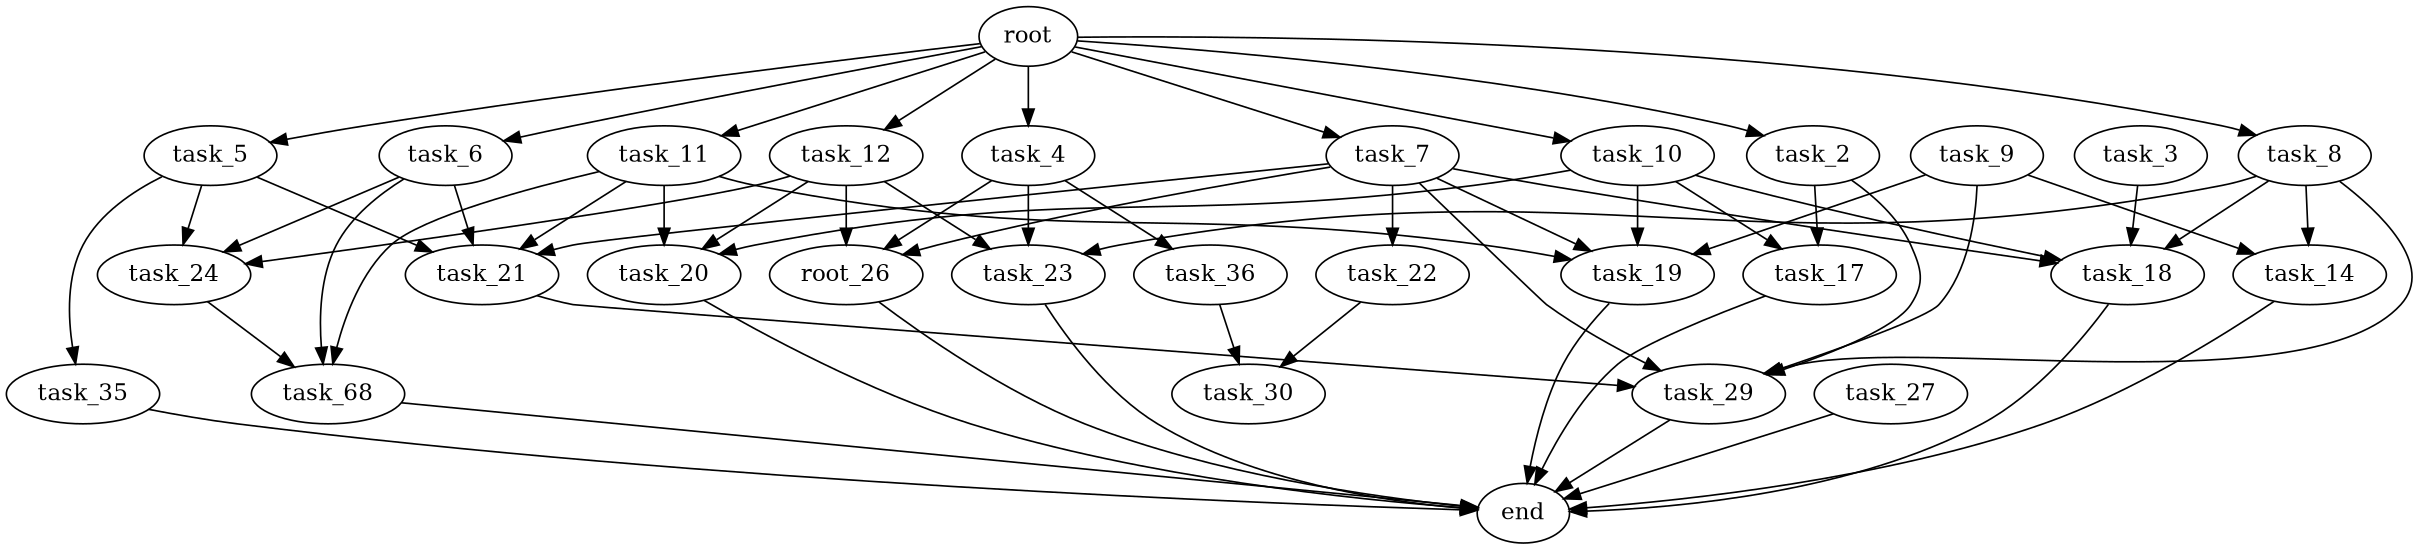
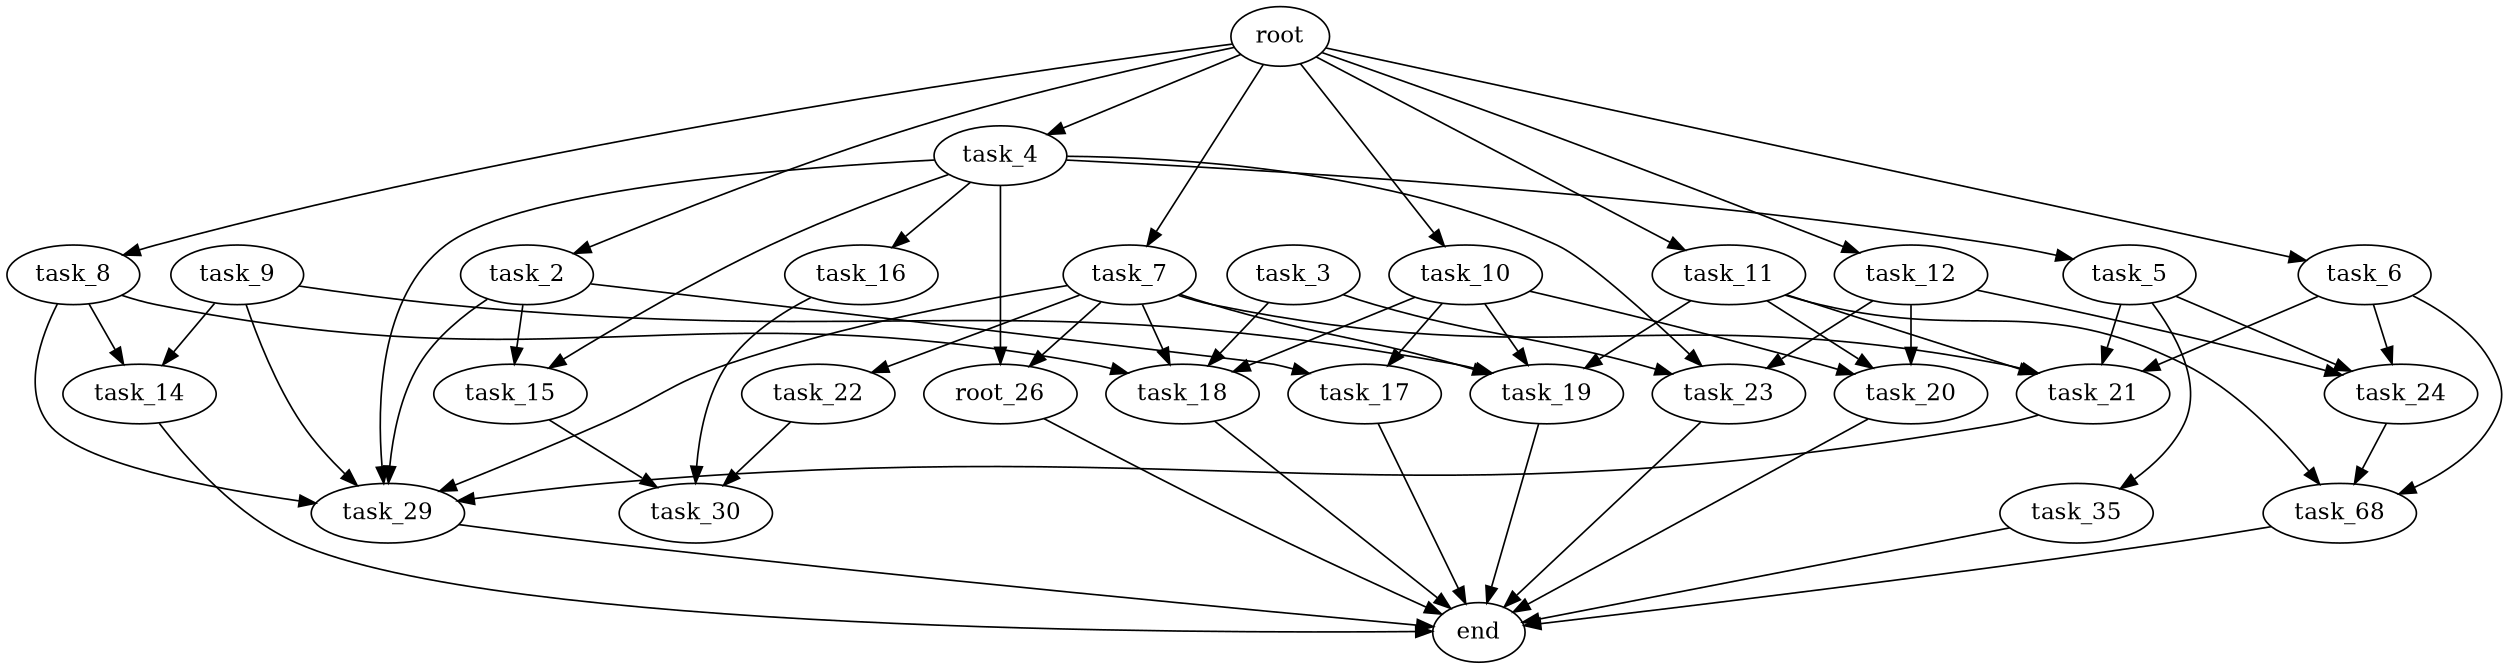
(633, 87) -> (1538, 192)
none -> (567, 202)
(846, 207) -> none
(1679, 218) -> (1452, 324)
(1210, 275) -> (861, 275)
none -> (510, 394)
(1891, 394) -> none
